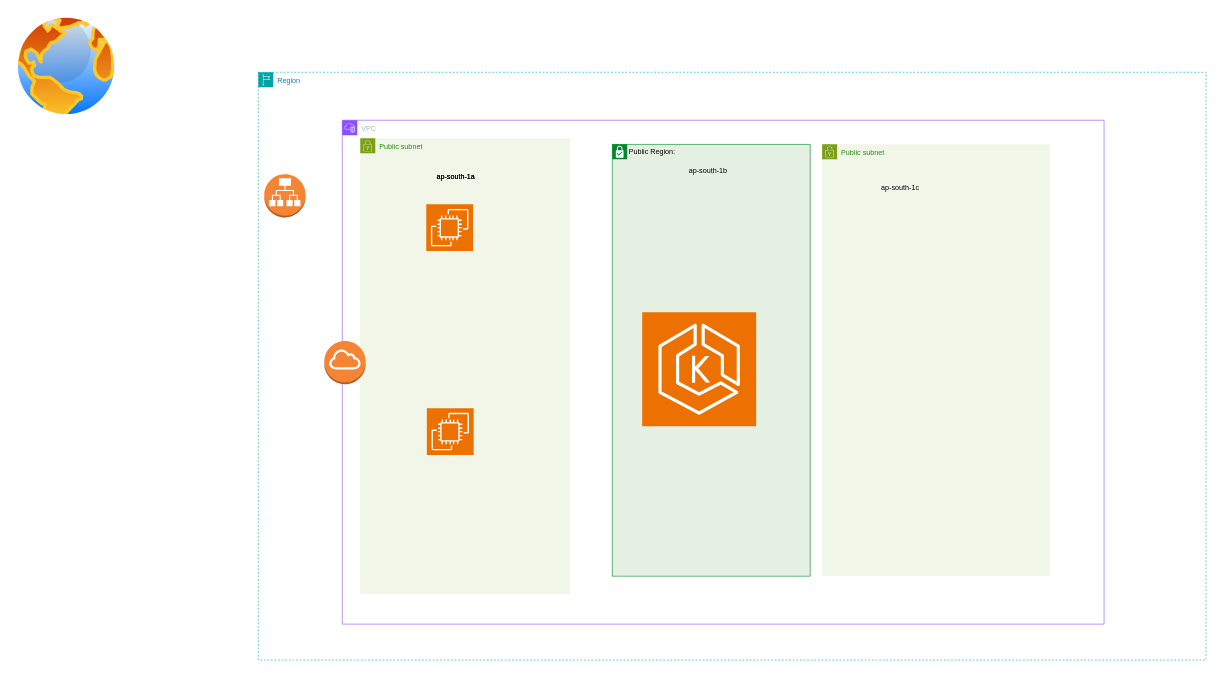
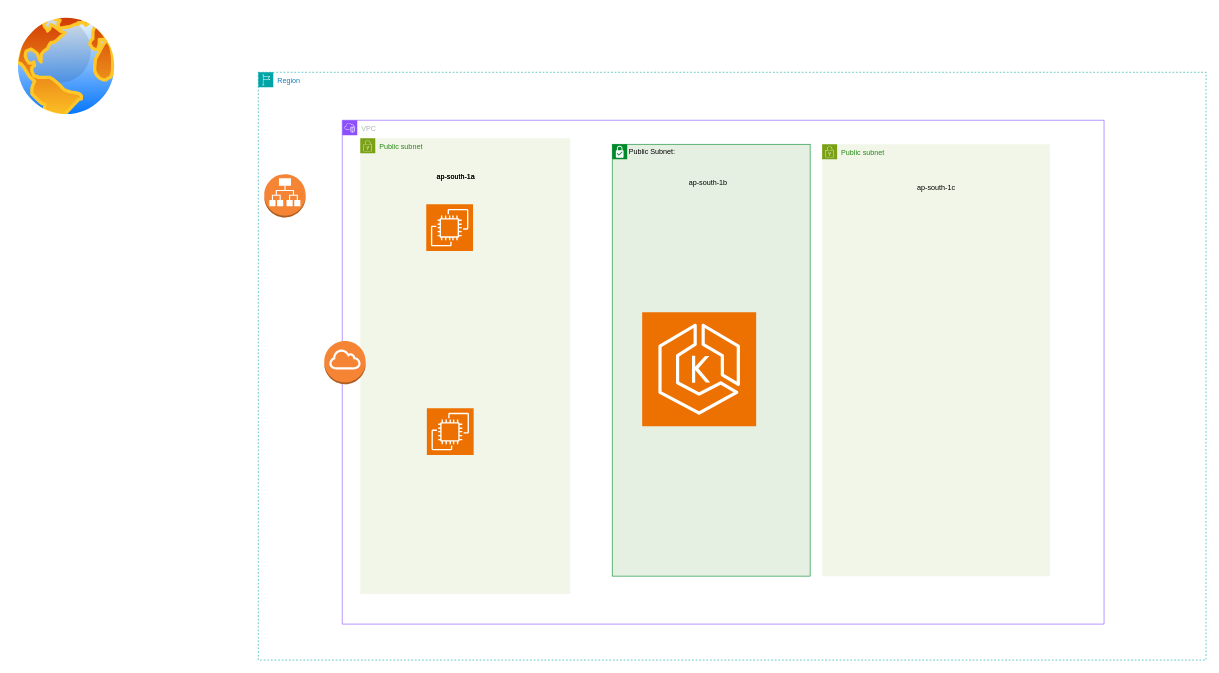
(653, 152) -> (654, 152)
(708, 171) -> (708, 183)
(900, 188) -> (936, 188)
